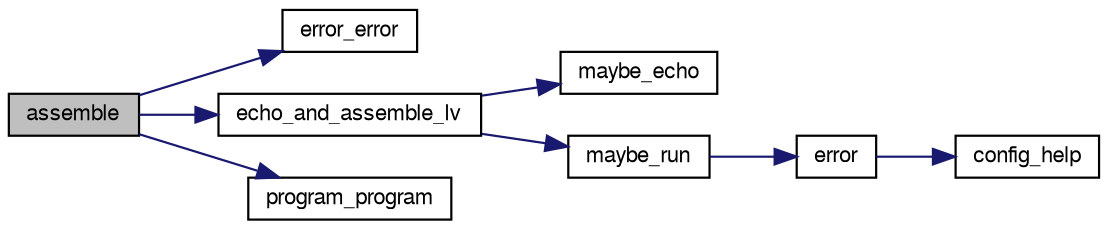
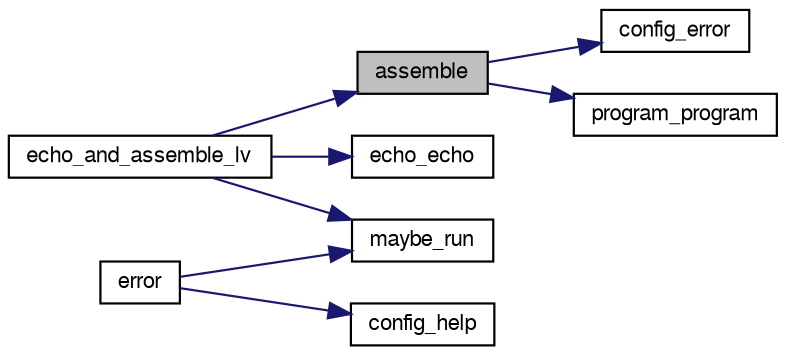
(350, 31) -> (675, 31)
(639, 73) -> (423, 157)
(167, 115) -> (274, 117)
(742, 157) -> (255, 266)
